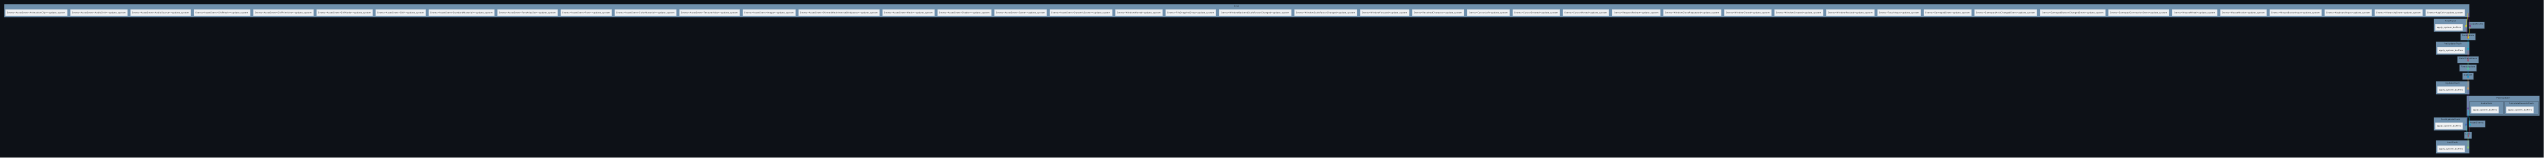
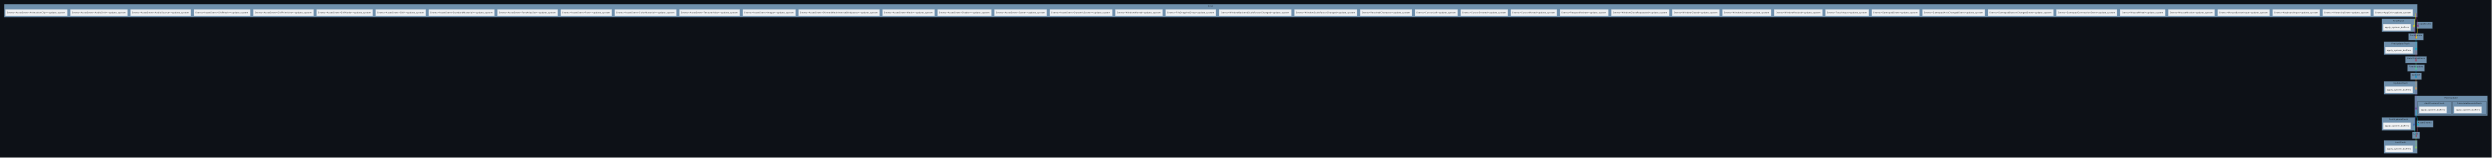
(1385, 13) -> none
(2487, 103) -> (2435, 103)
